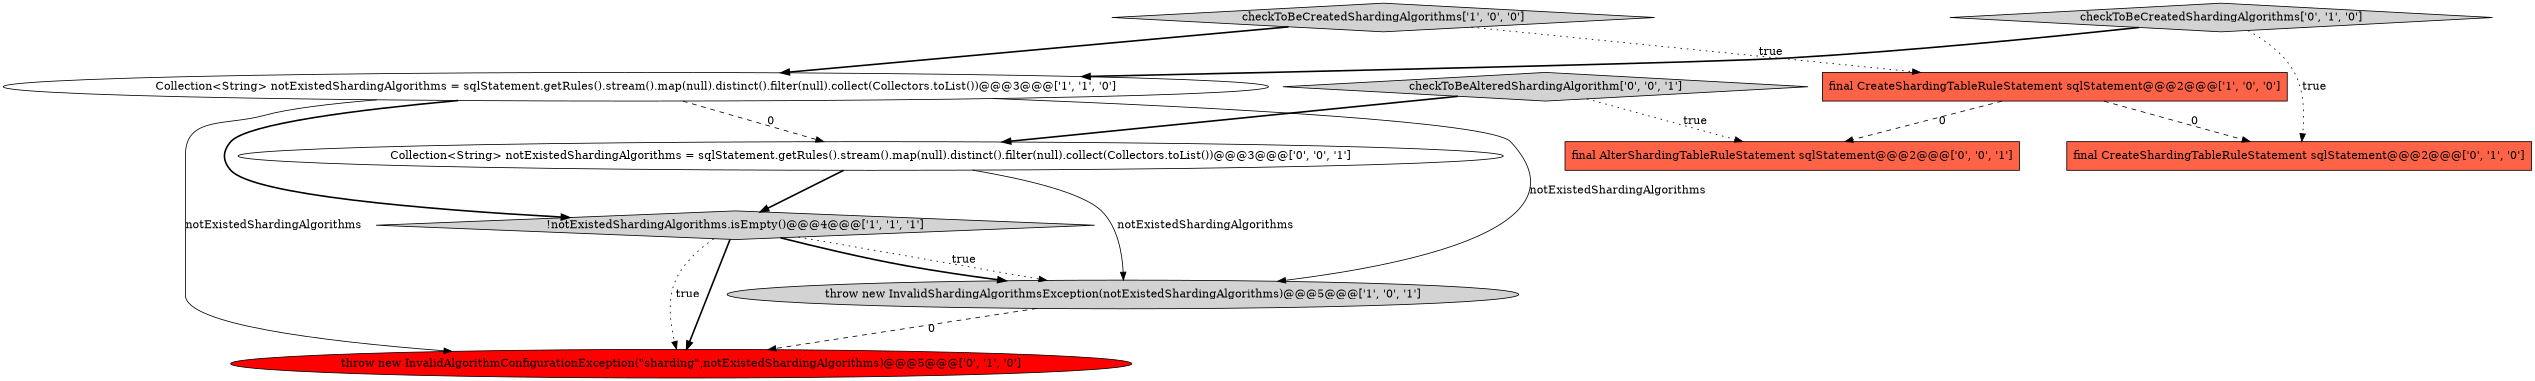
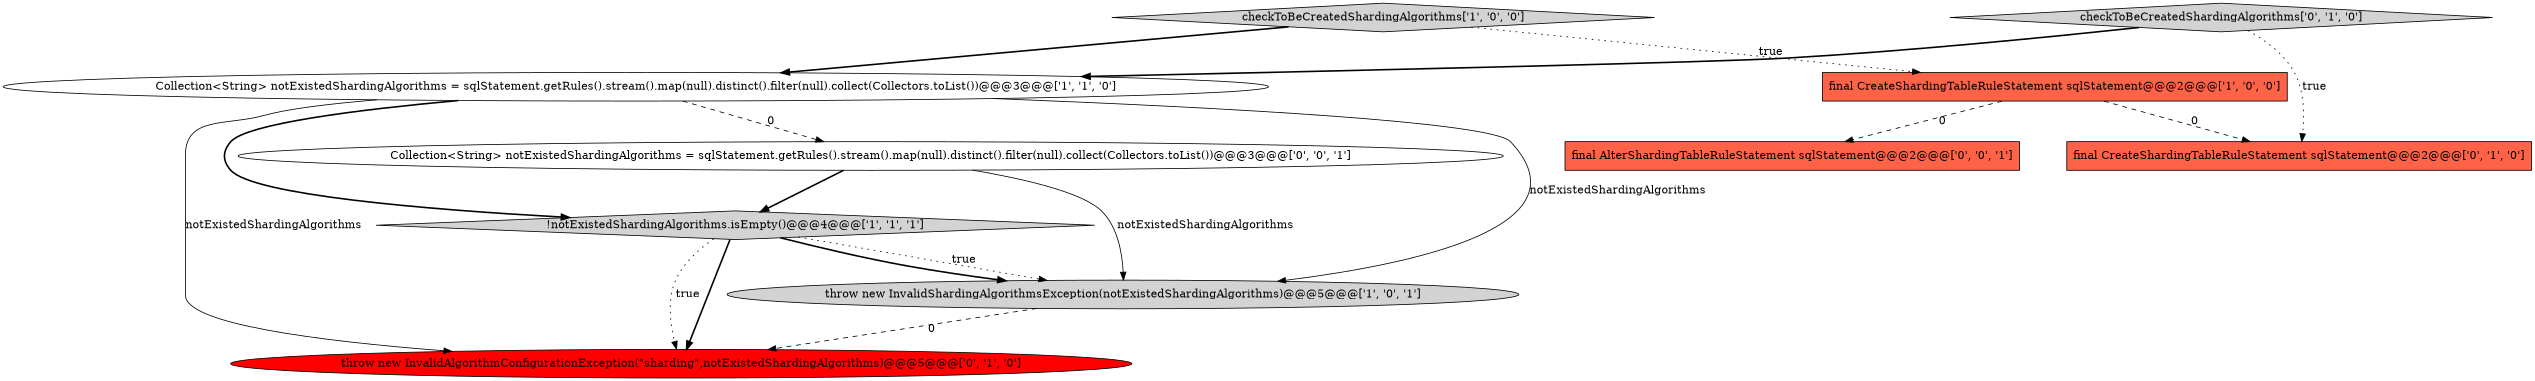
(1546, 87) -> none
